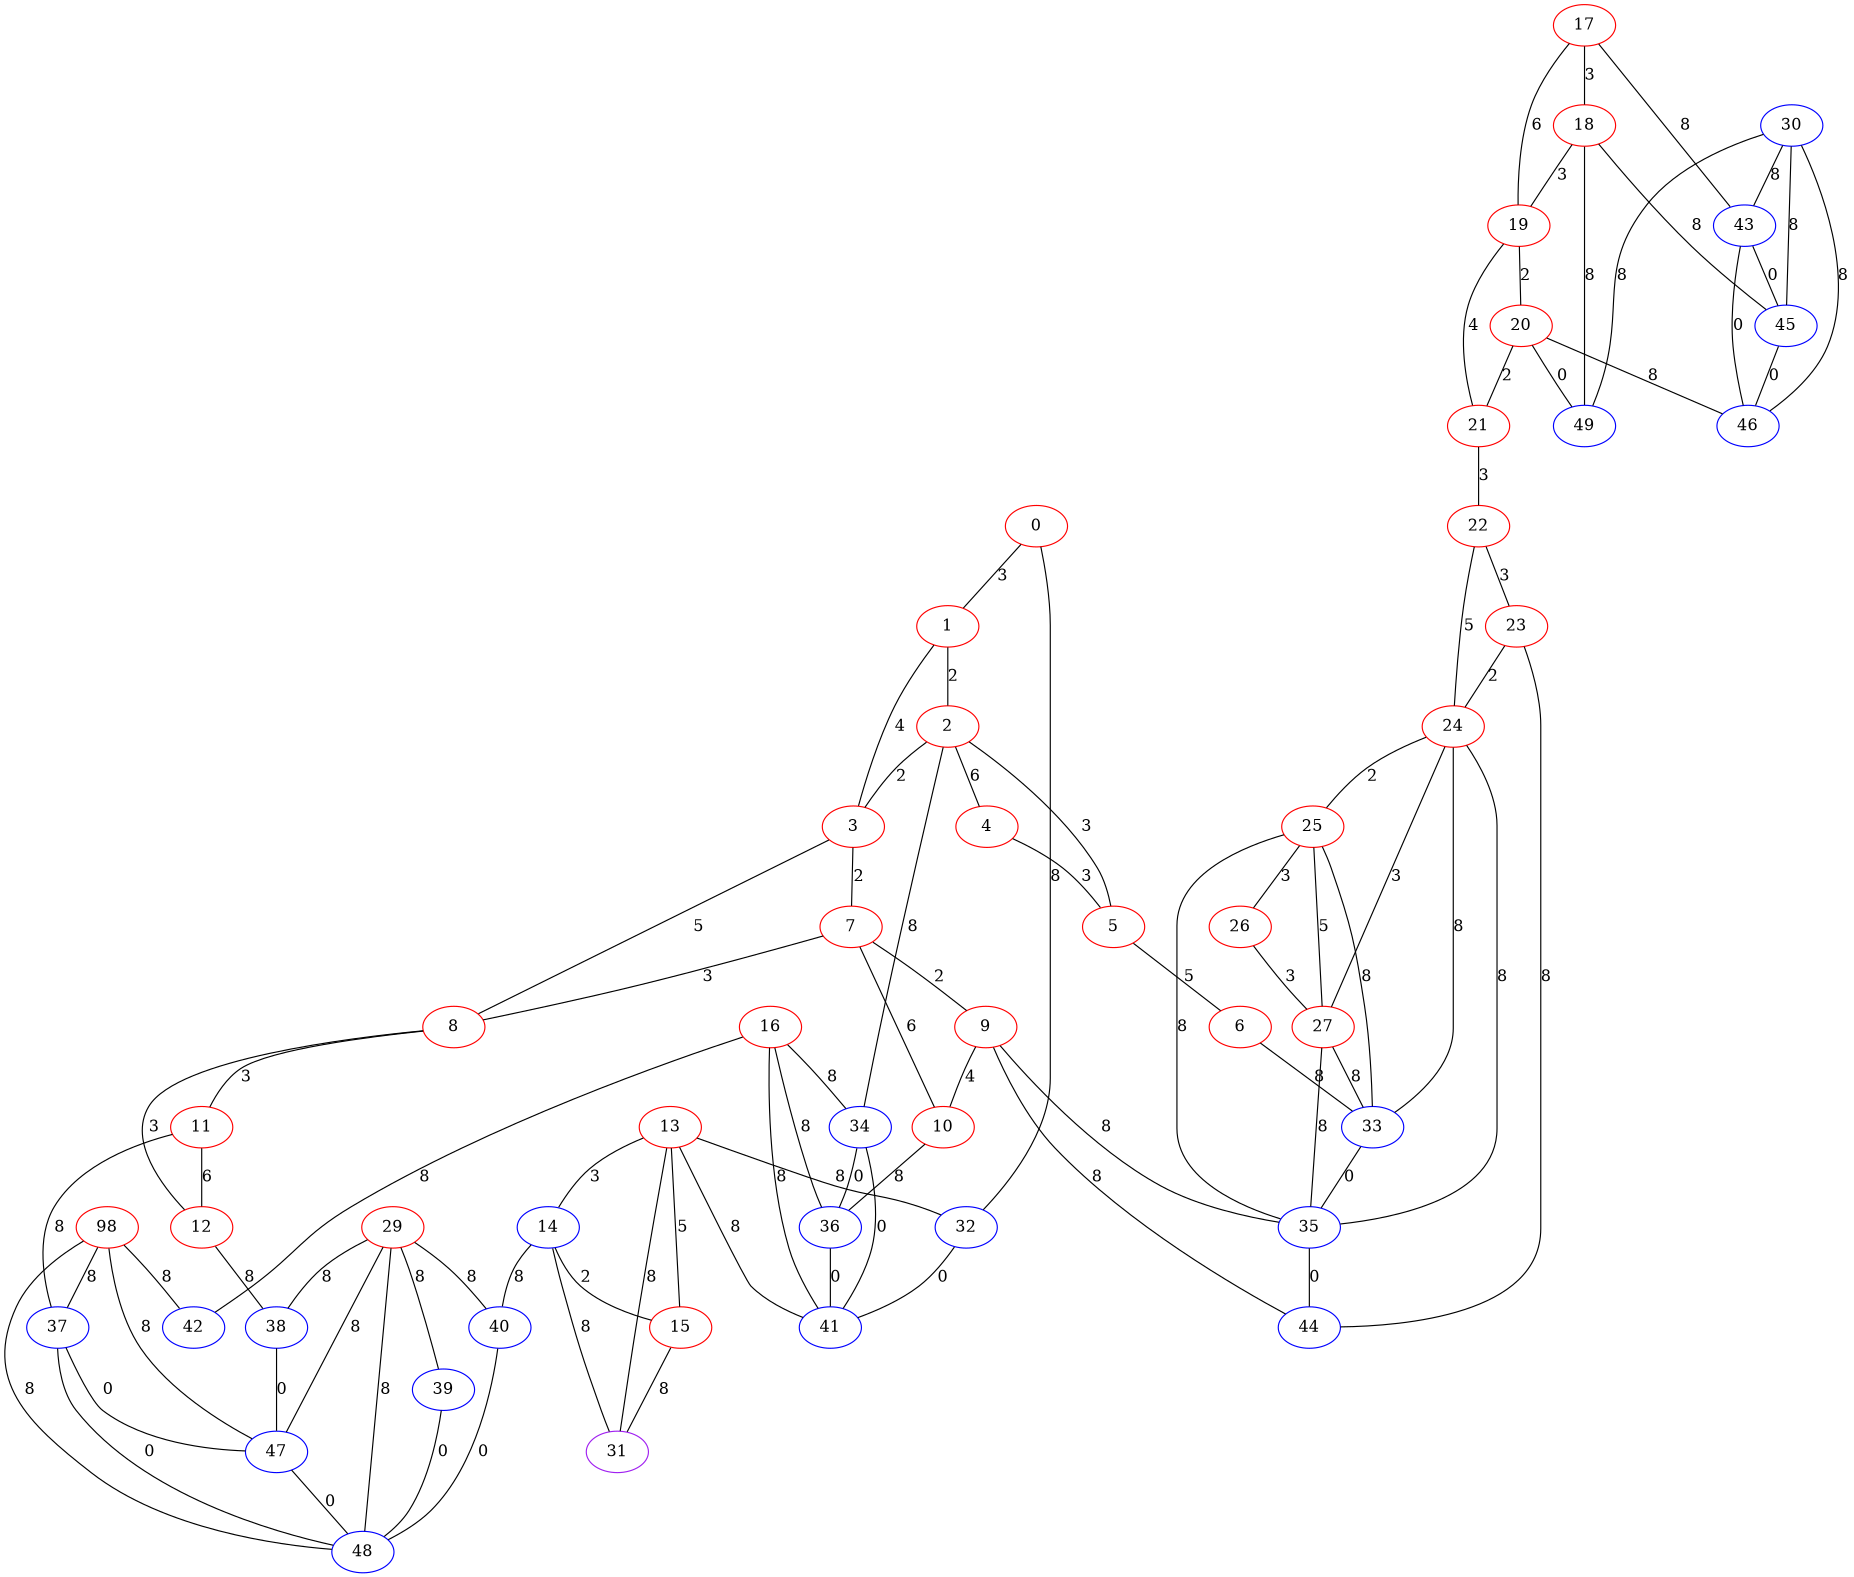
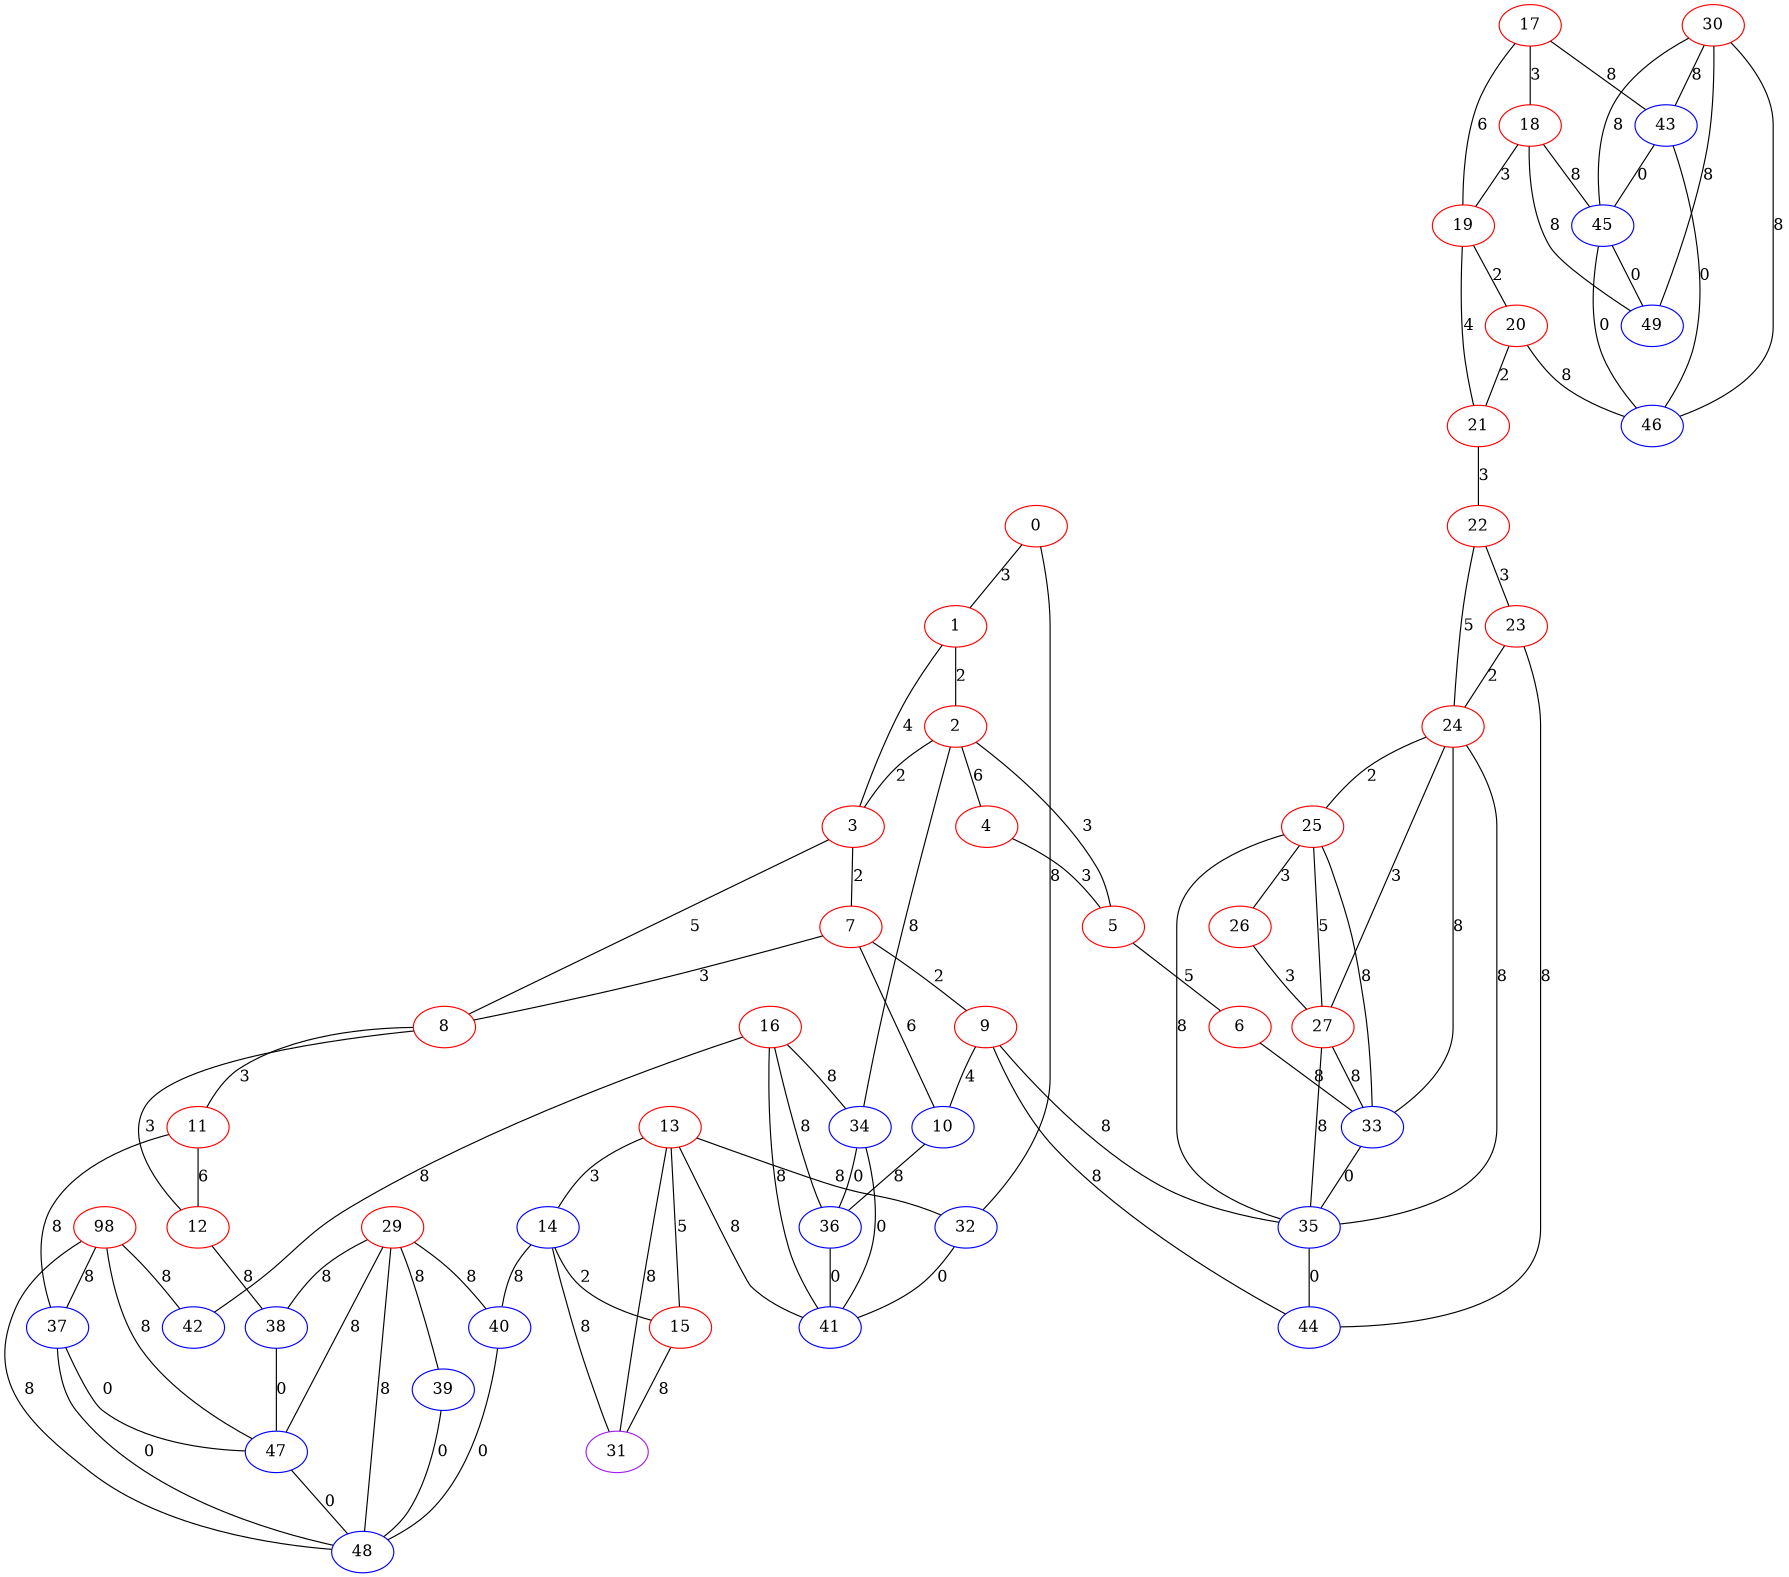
(1792, 126) -> (1713, 25)
(1552, 376) -> (1628, 276)
(943, 1127) -> (943, 1127)
